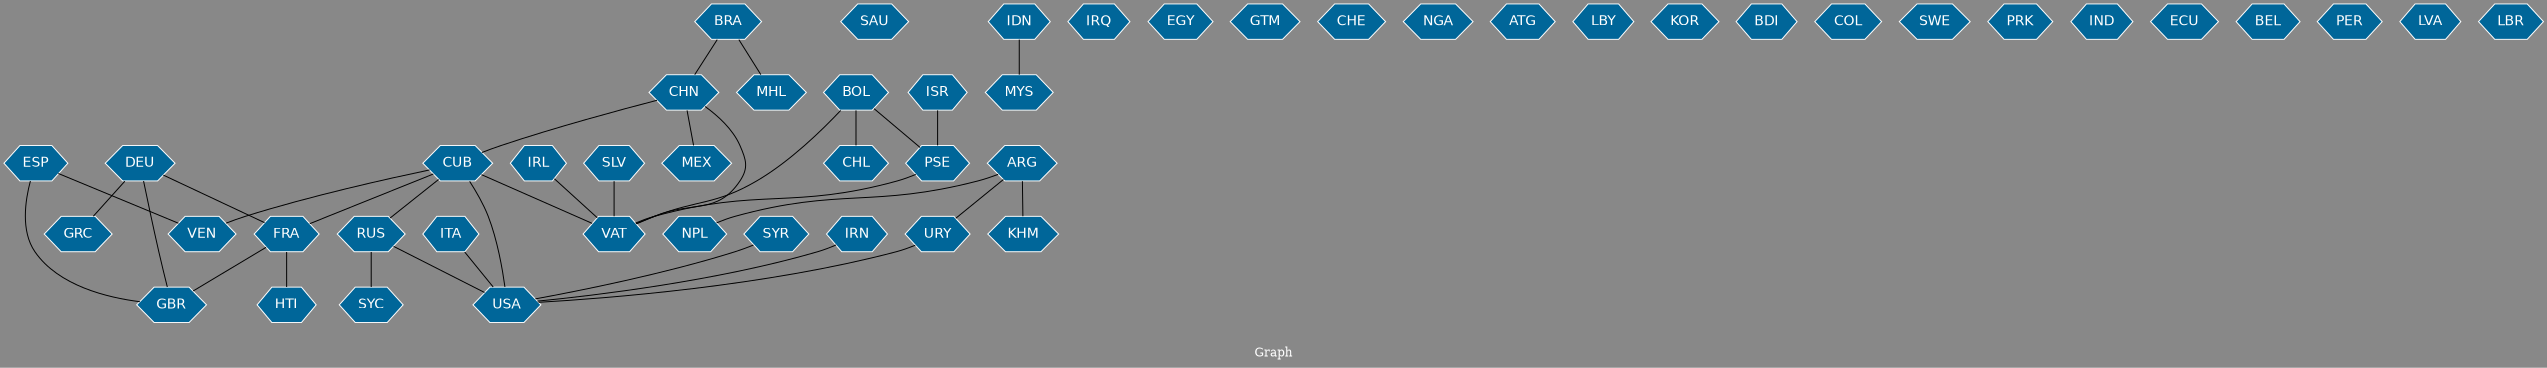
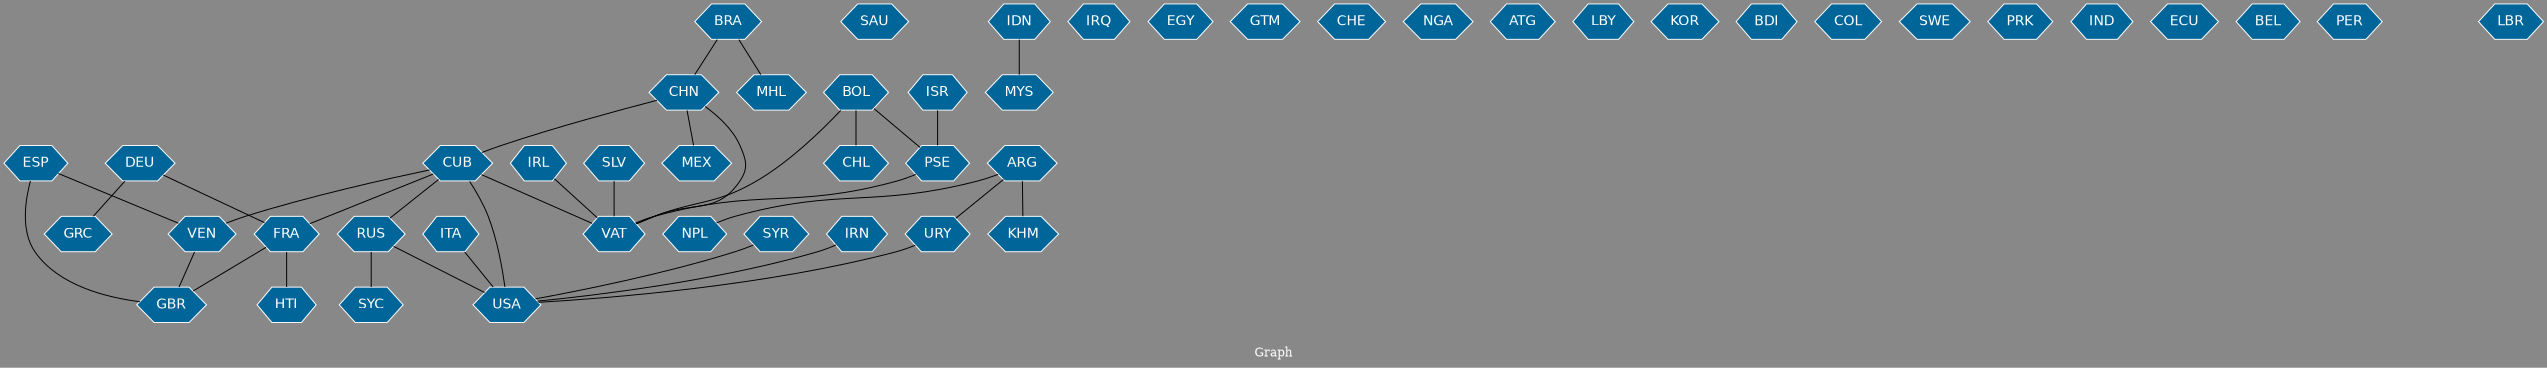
(2430, 22) -> none
(155, 234) -> (187, 270)
